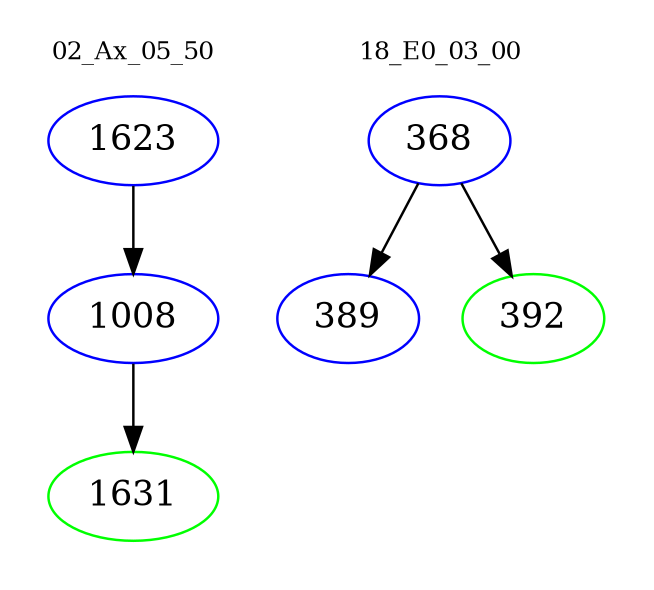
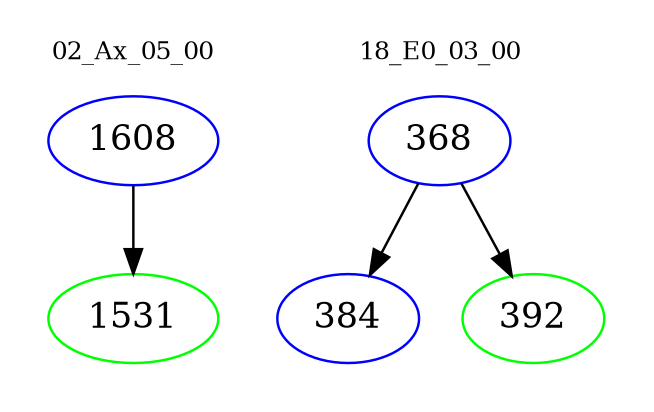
(133, 53) -> (133, 53)
(133, 141) -> none
(133, 319) -> (133, 141)
(348, 319) -> (348, 319)
(133, 496) -> (133, 319)
